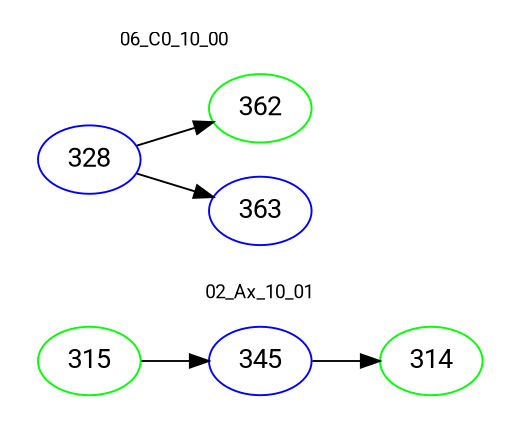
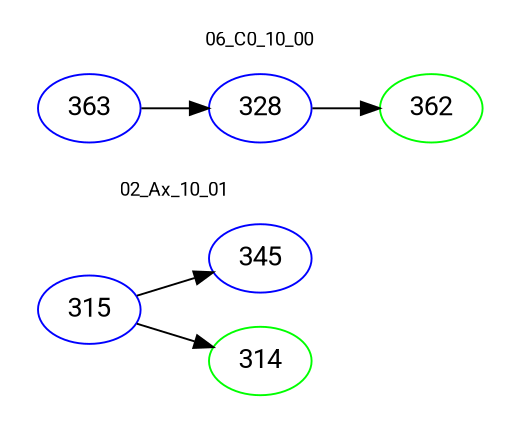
(166, 182) -> (166, 108)
(89, 361) -> (89, 310)
(337, 361) -> (166, 333)
